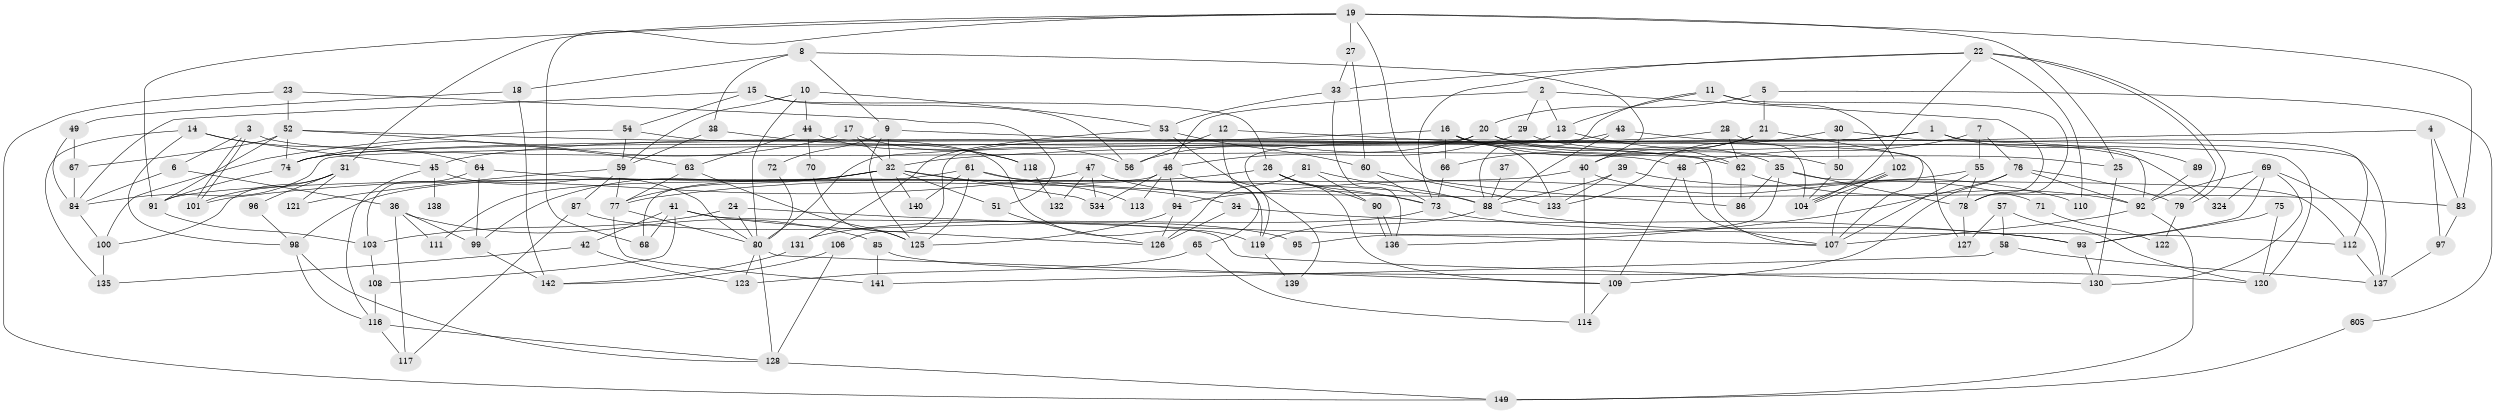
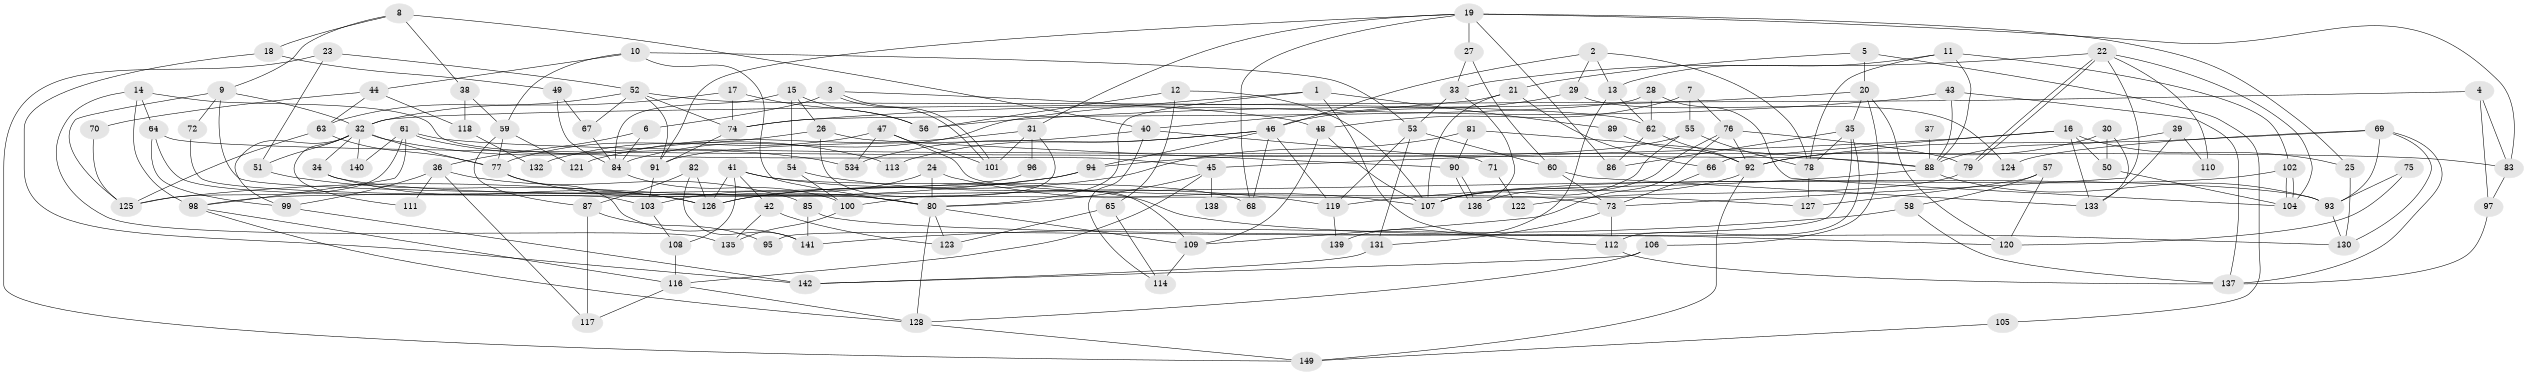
(624, 149) -> none
none -> (694, 168)
(1350, 190) -> none
(2219, 207) -> (2008, 168)
(2357, 323) -> (2003, 323)
